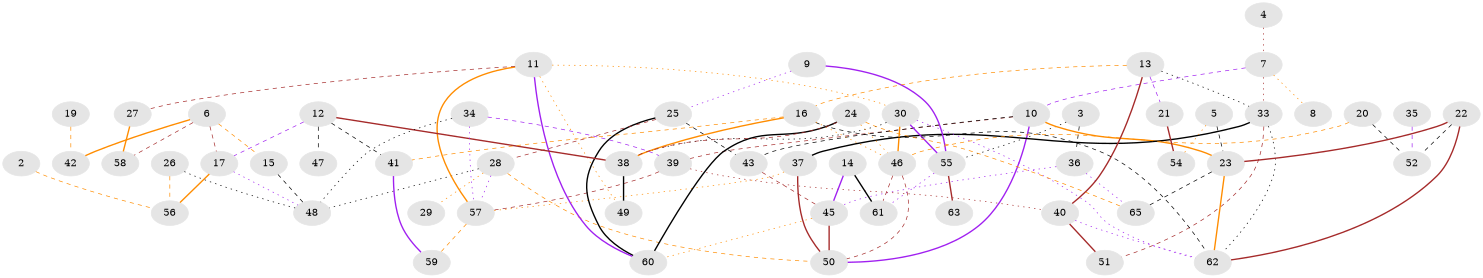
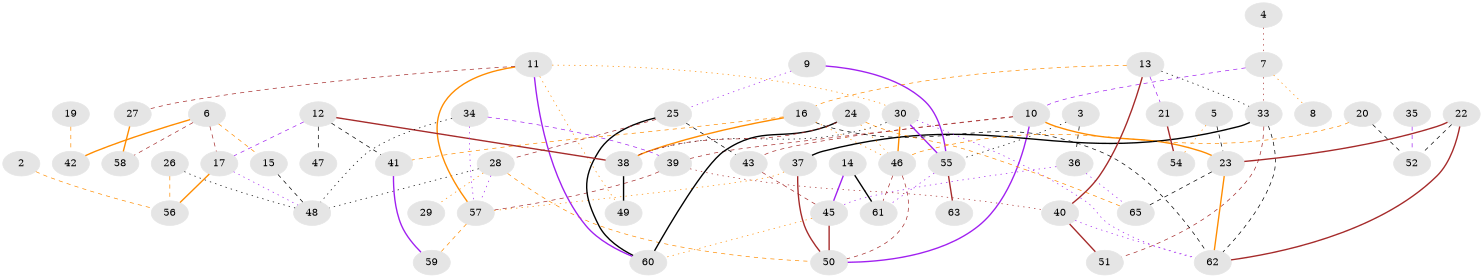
(887, 131) -> (887, 131)
(1265, 195) -> (1265, 195)
